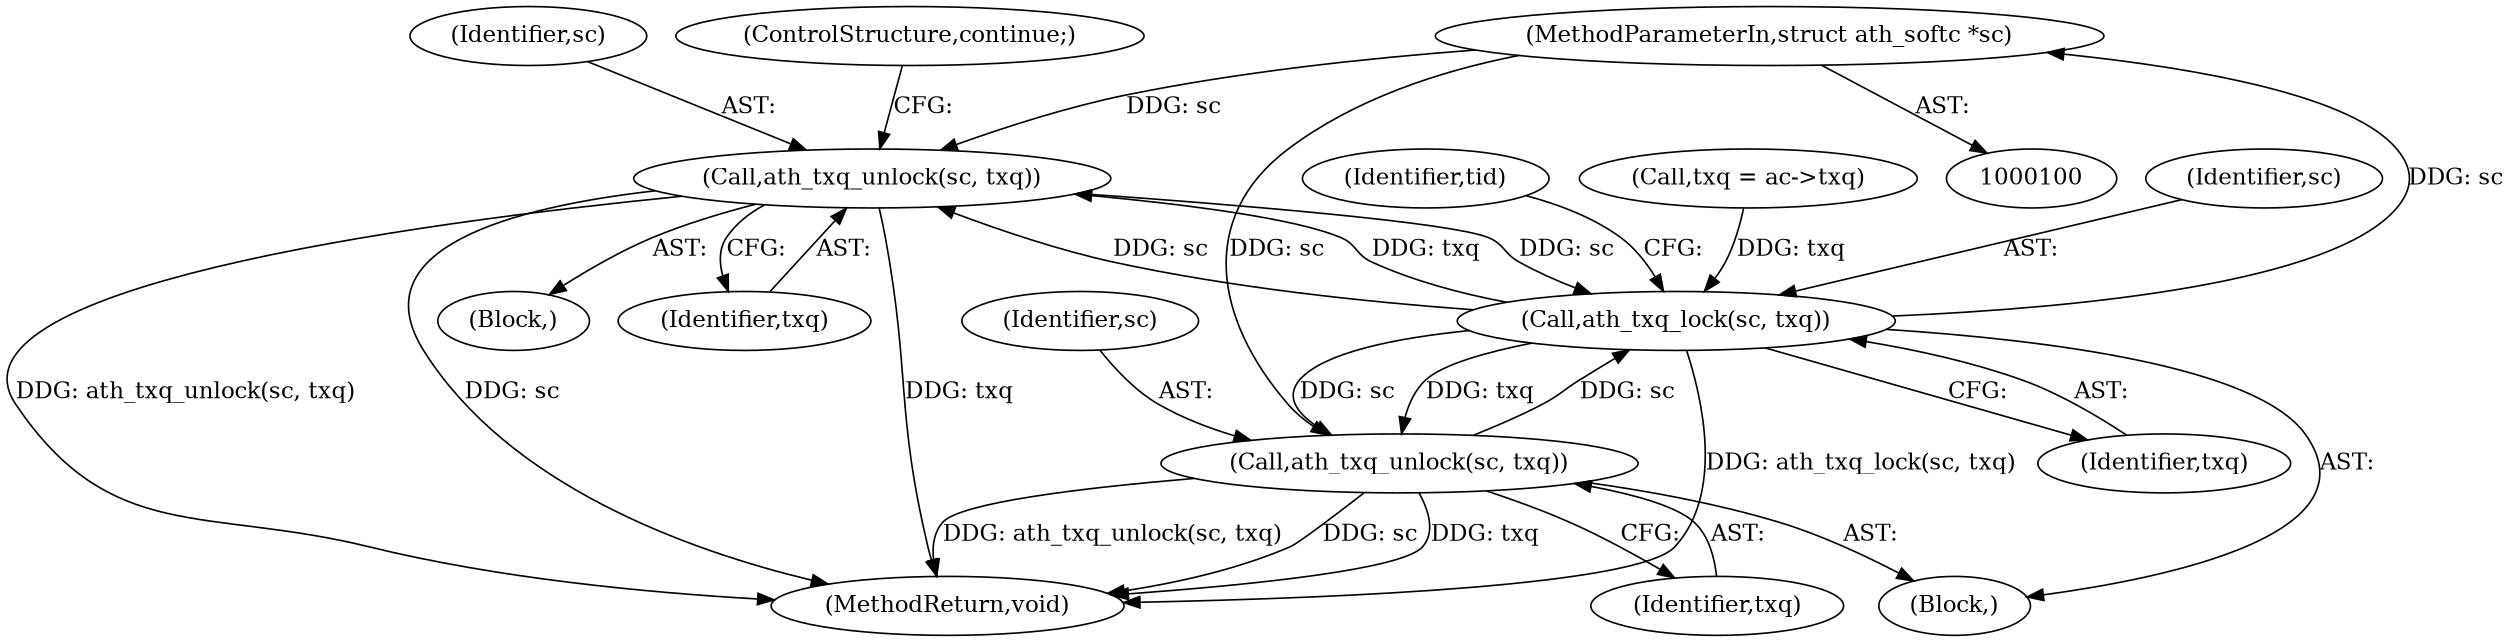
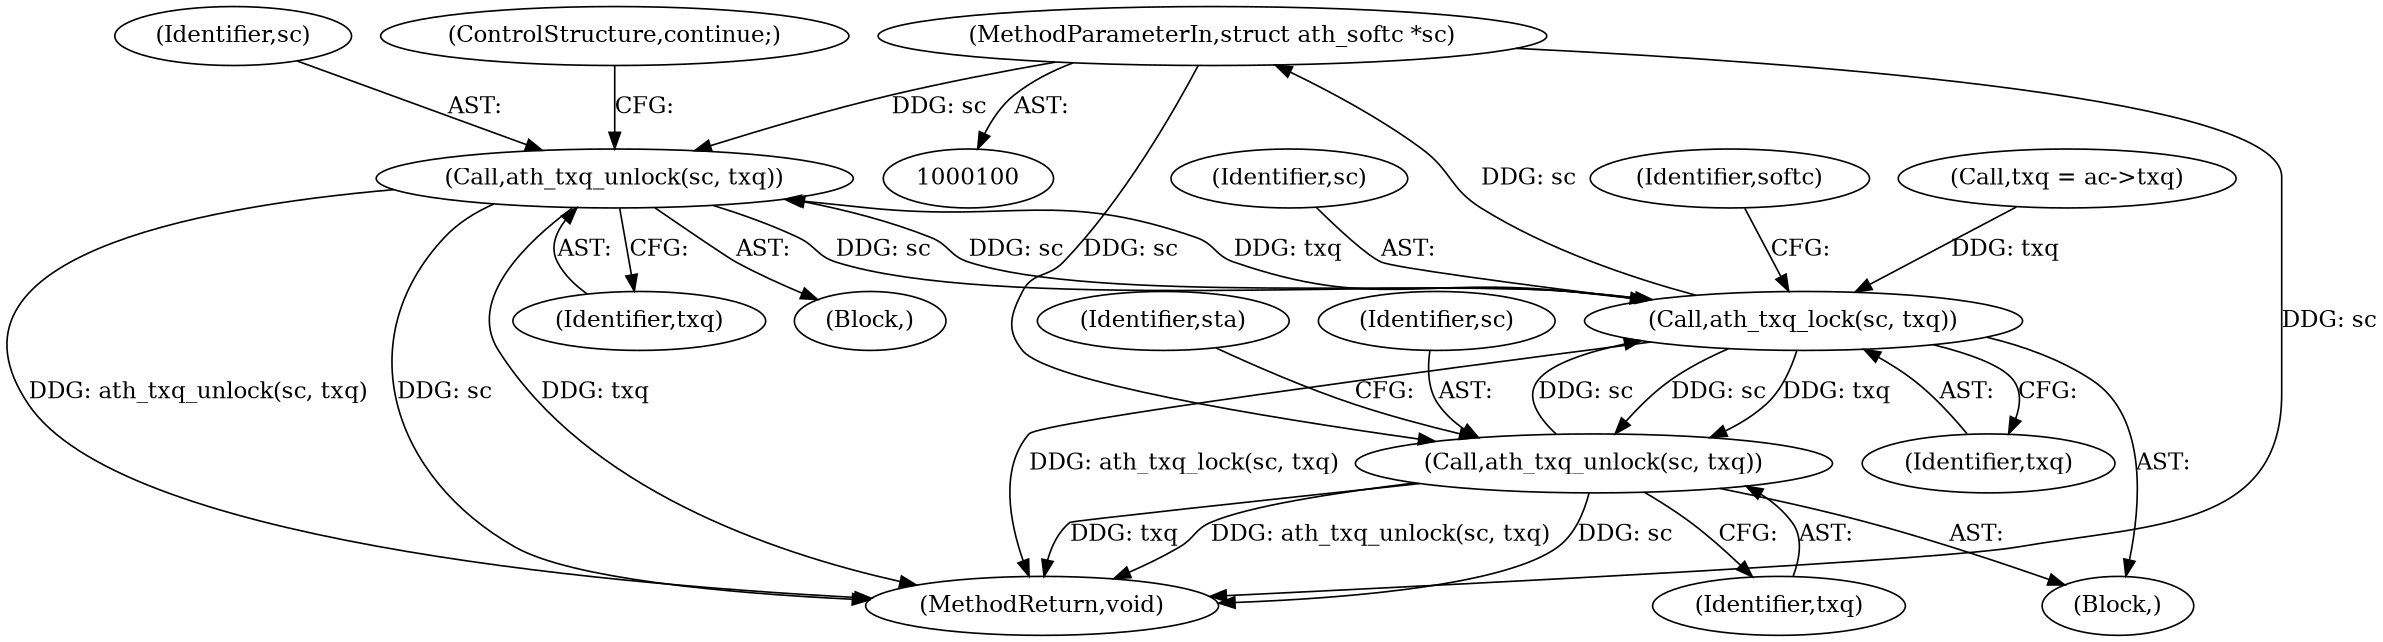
(1426, 178) -> (1730, 178)
none -> (1163, 321)
none -> (2268, 455)
